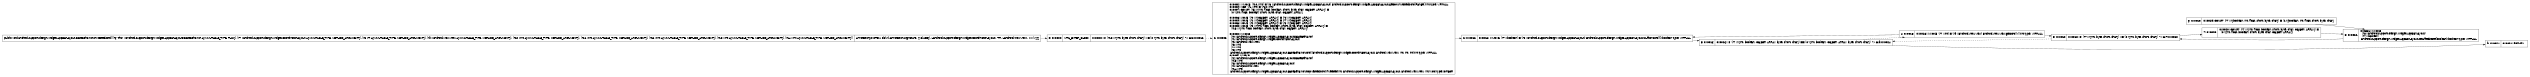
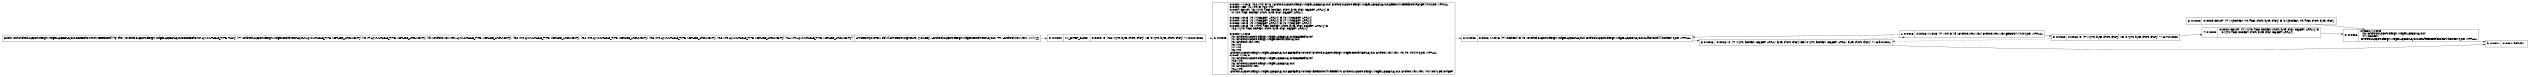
(1077, 38) -> (1076, 38)
(2262, 40) -> (2481, 41)
